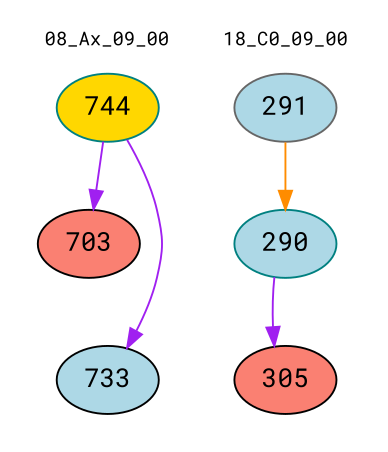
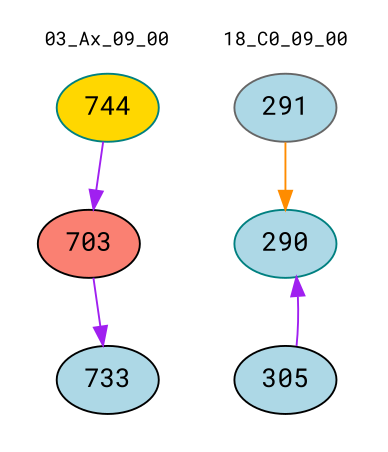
(108, 41) -> (108, 41)
(161, 234) -> (97, 302)
(273, 302) -> (298, 321)
(285, 380) -> (285, 380)
